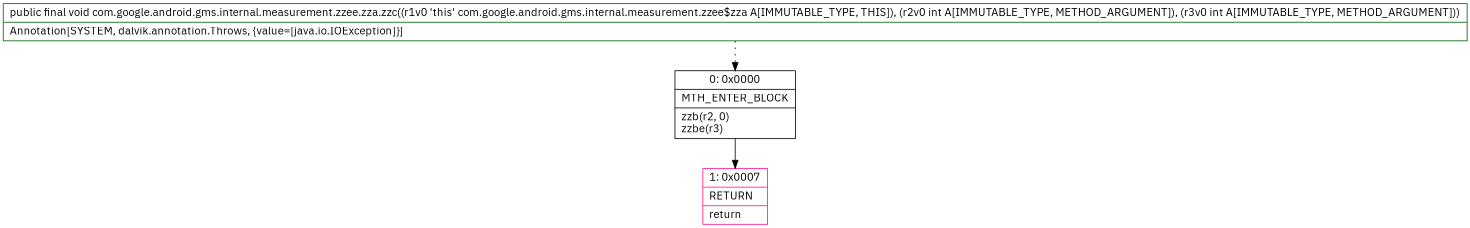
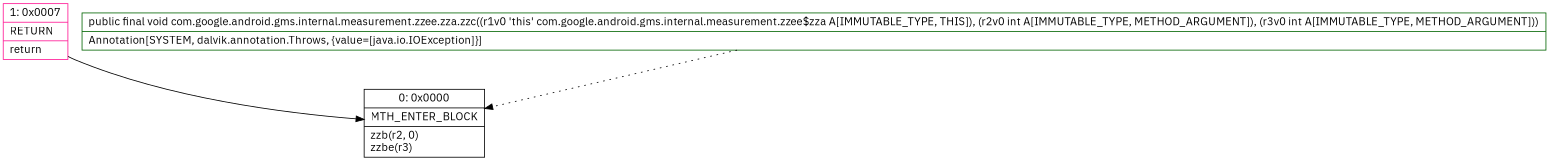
(735, 150) -> (209, 99)
